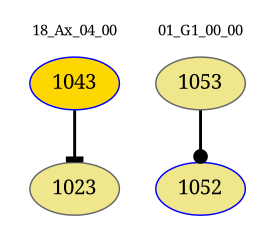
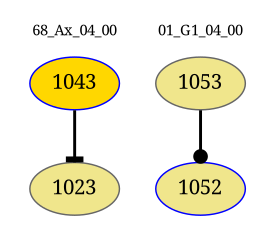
(75, 31) -> (75, 31)
(201, 31) -> (201, 31)
